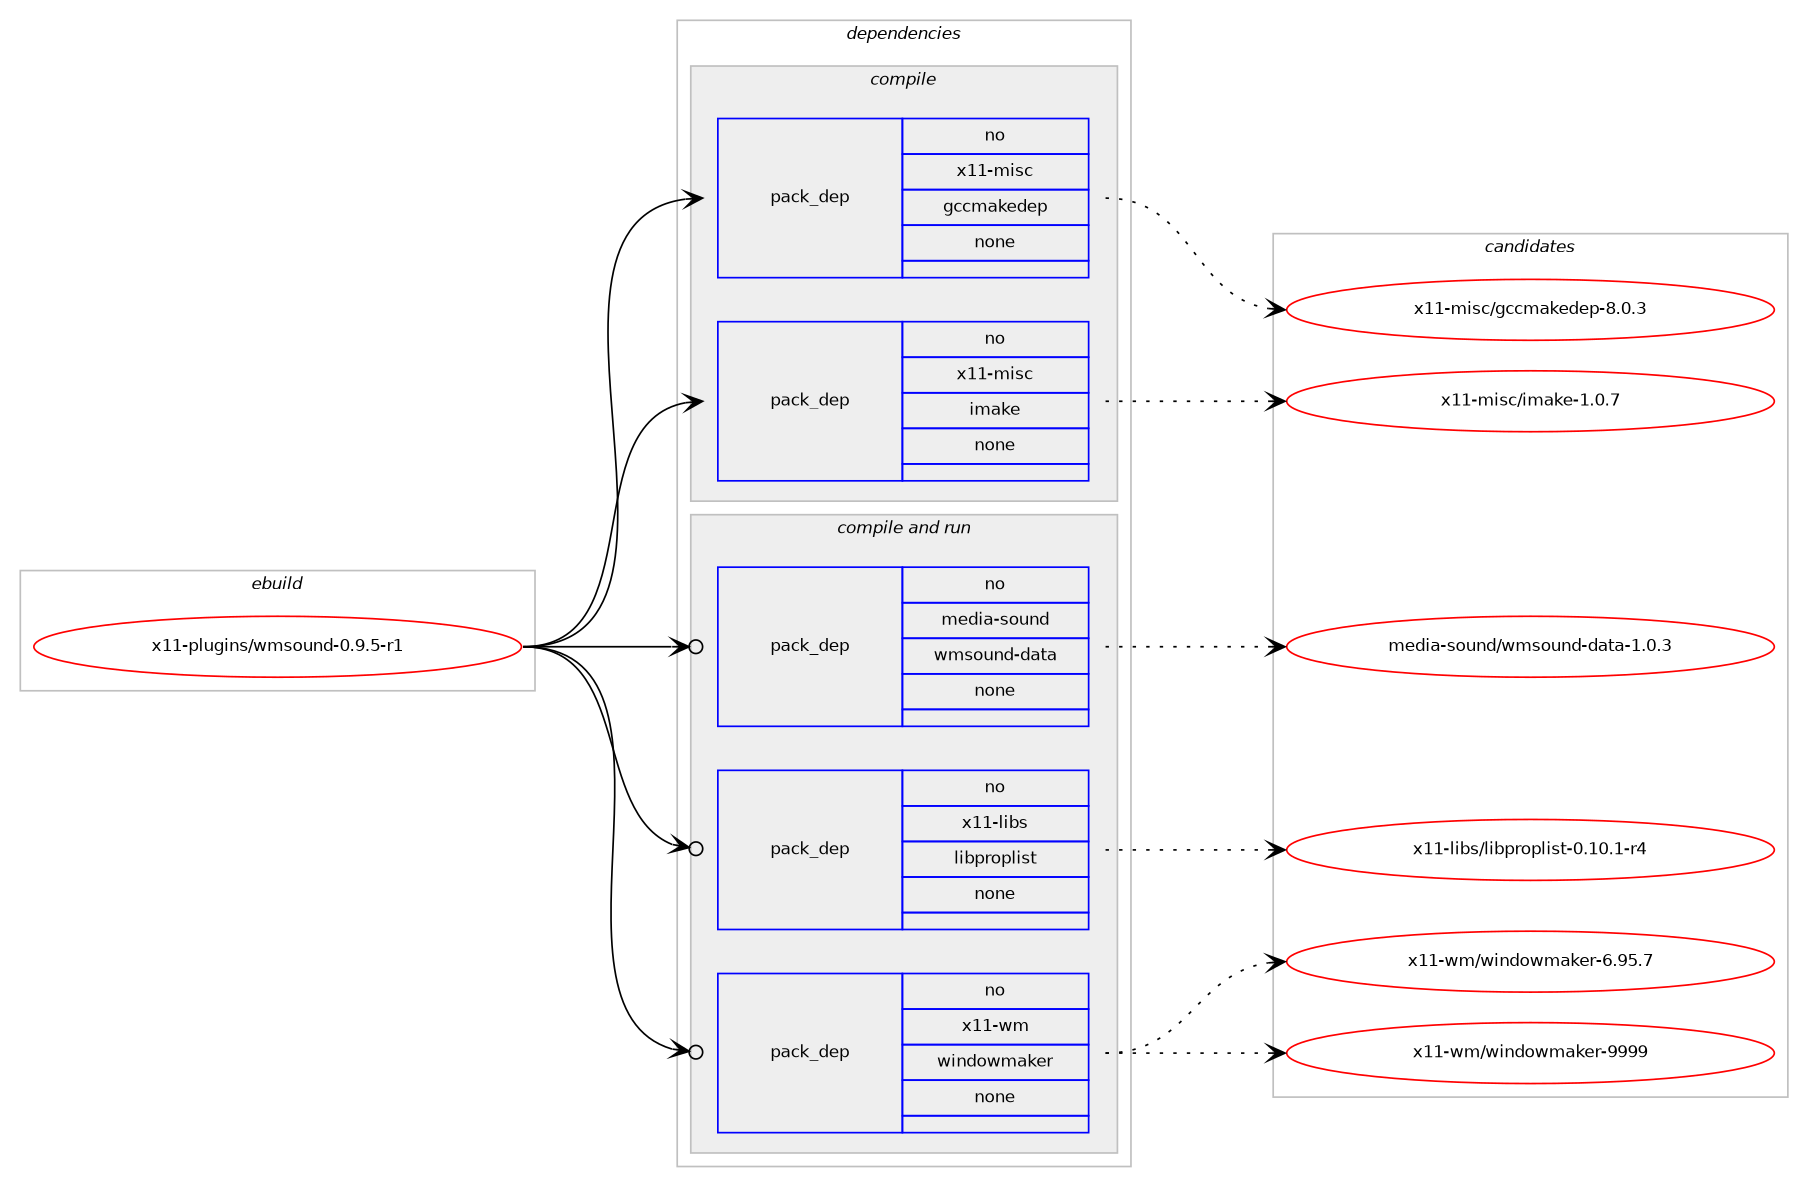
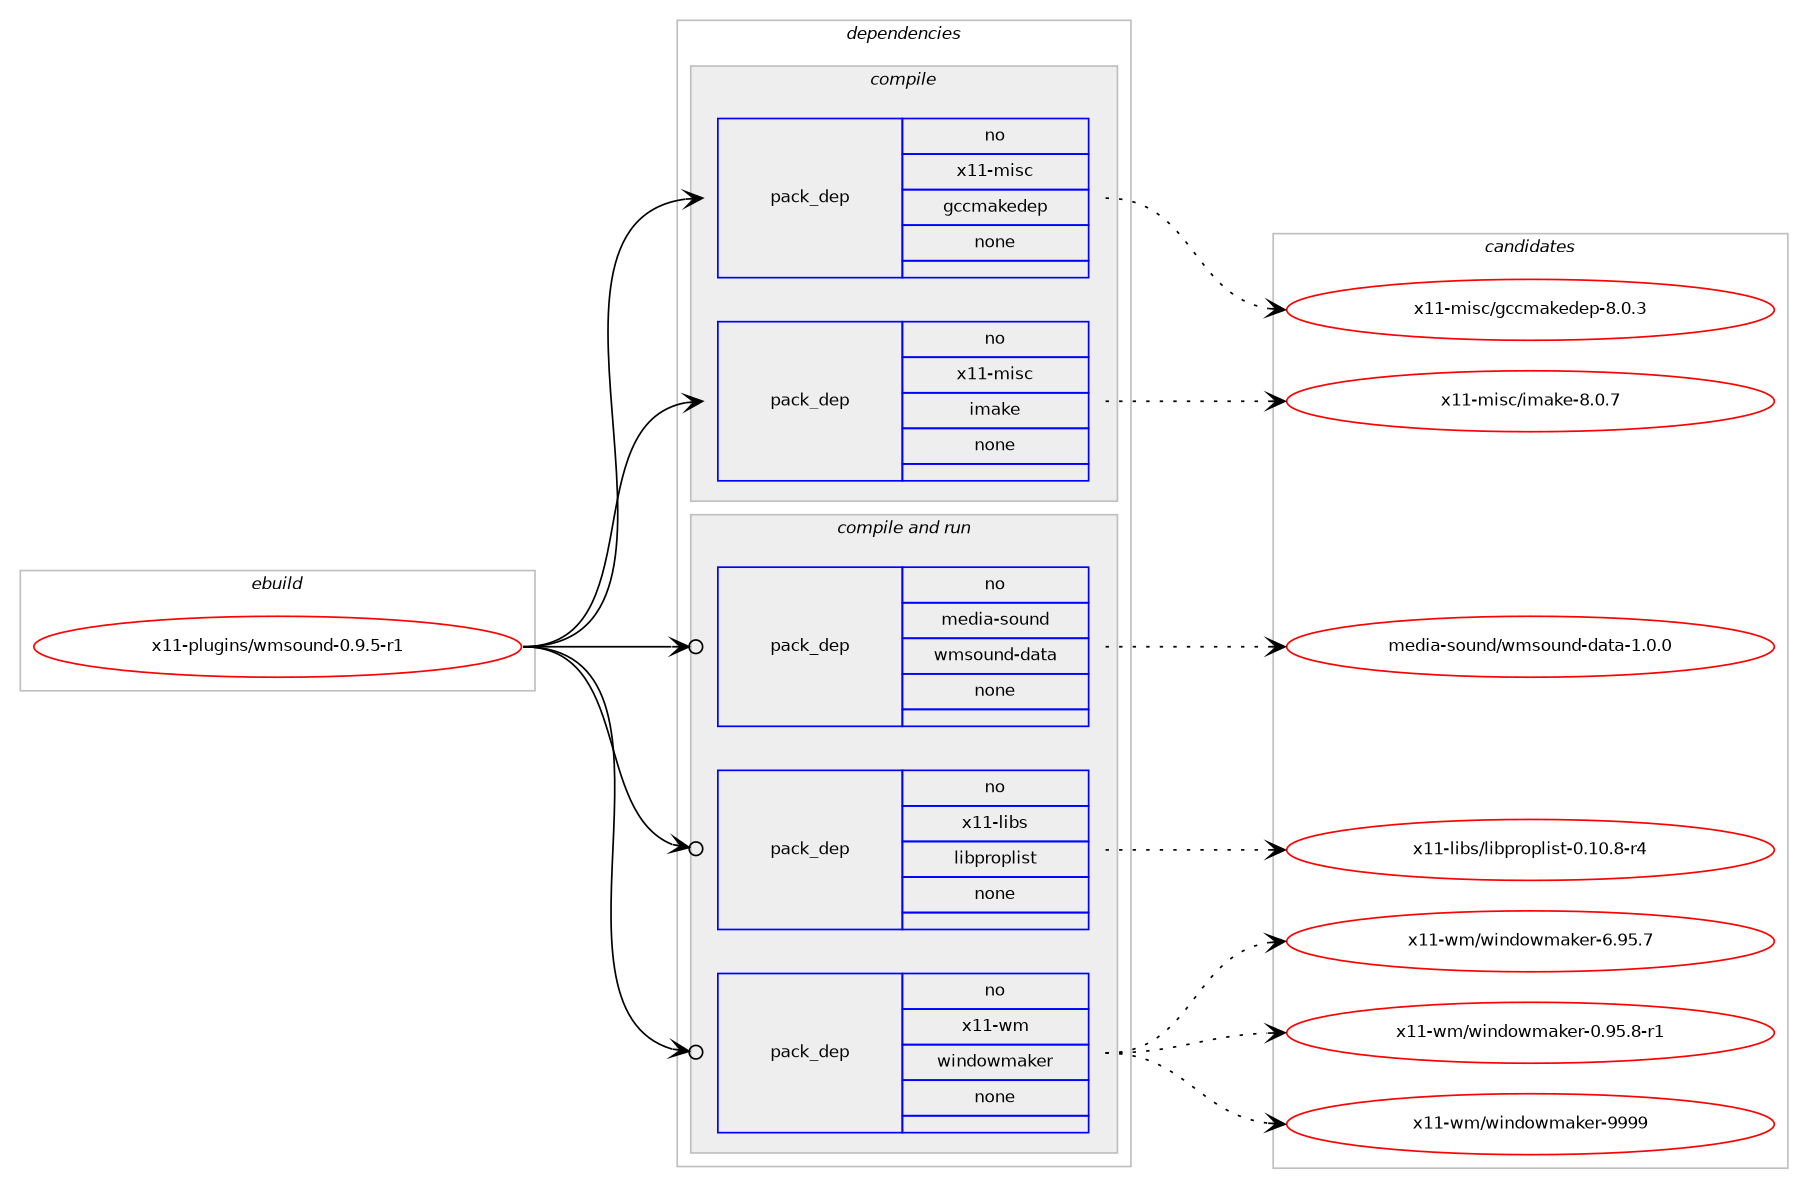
(1531, 401) -> (1531, 401)
(1531, 647) -> (1531, 647)
(1531, 850) -> (1531, 850)
none -> (1531, 1033)
